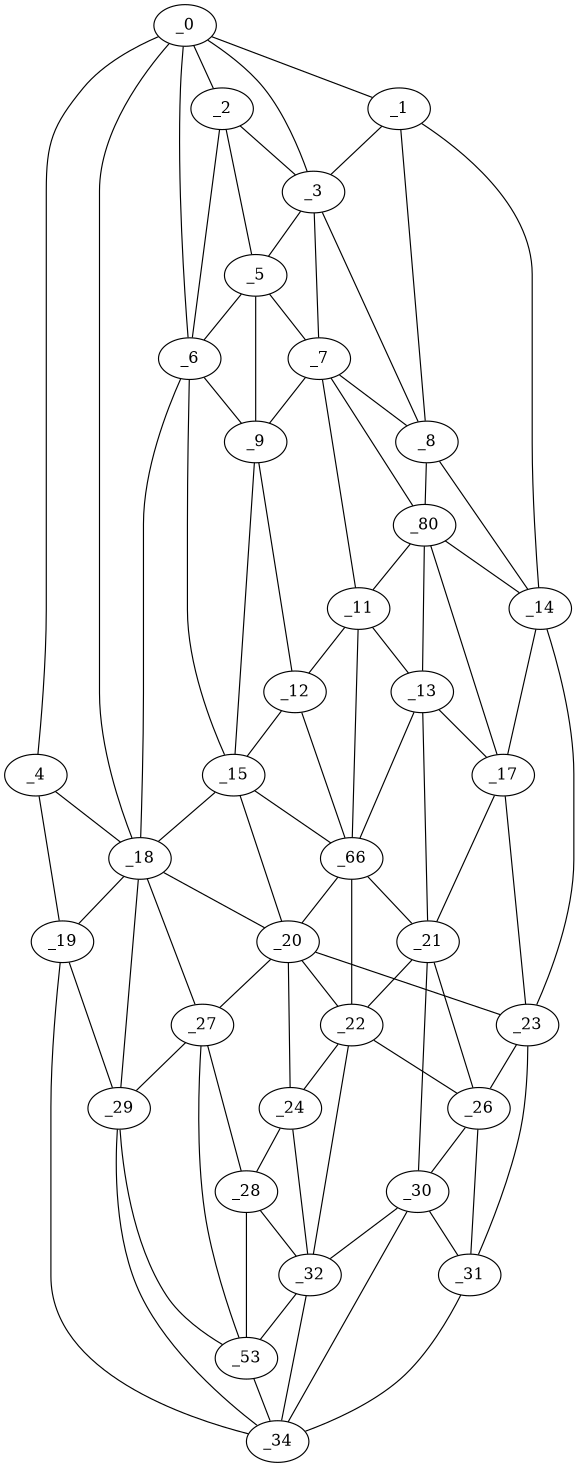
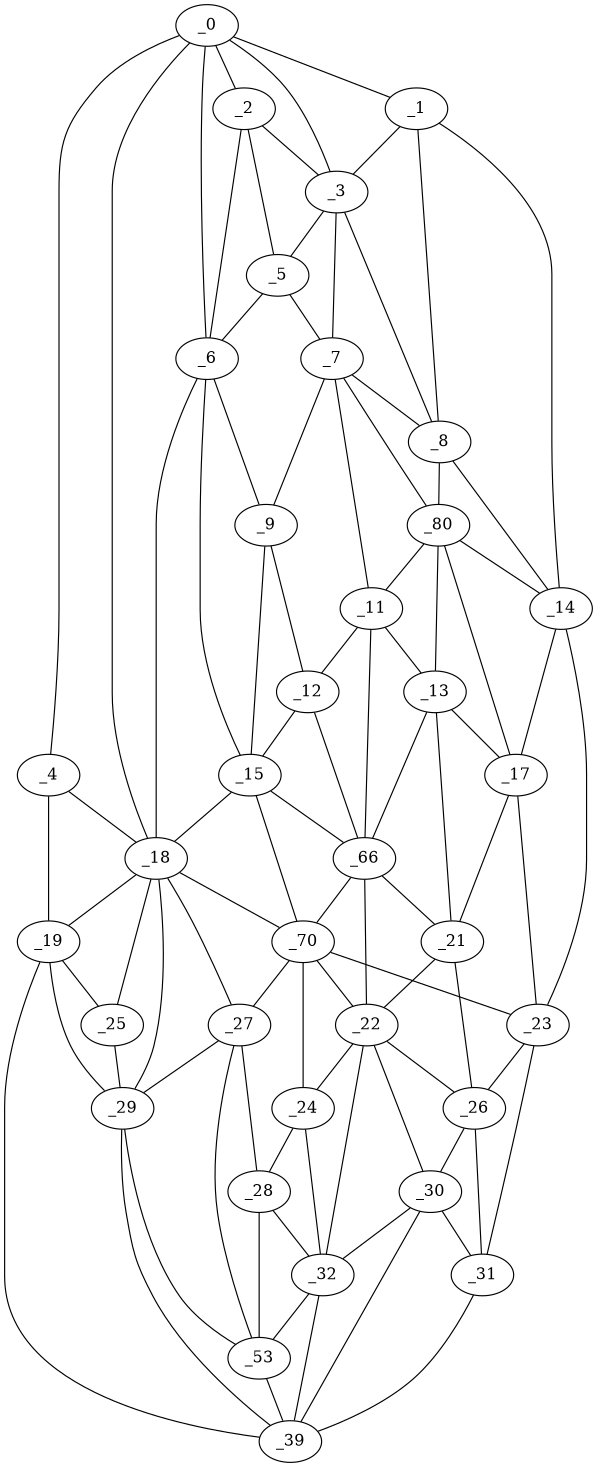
(256, 359) -> none
(288, 942) -> (303, 942)
none -> (112, 1025)
(423, 1061) -> (398, 1108)
(278, 1442) -> (290, 1442)
